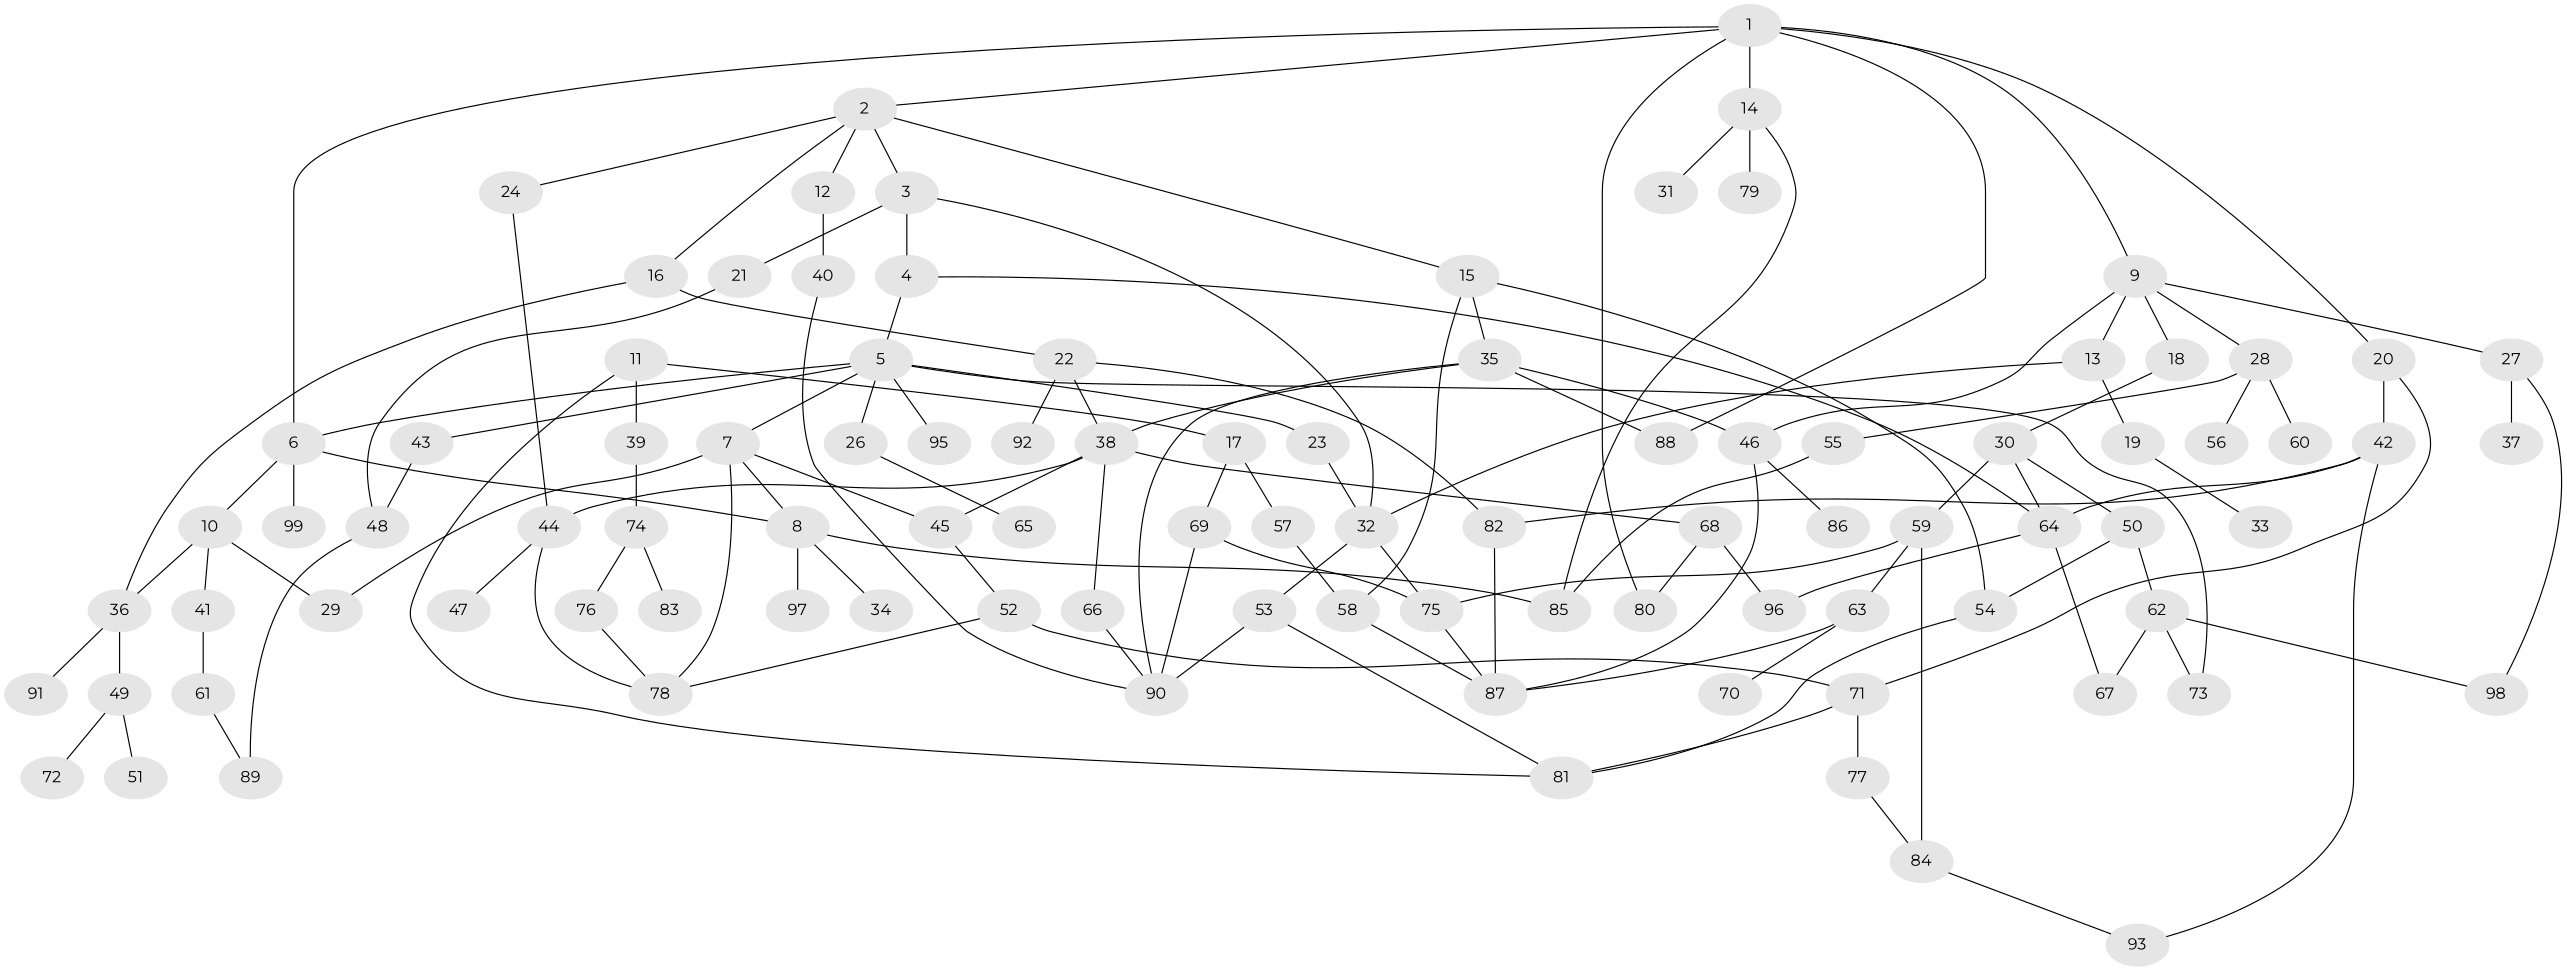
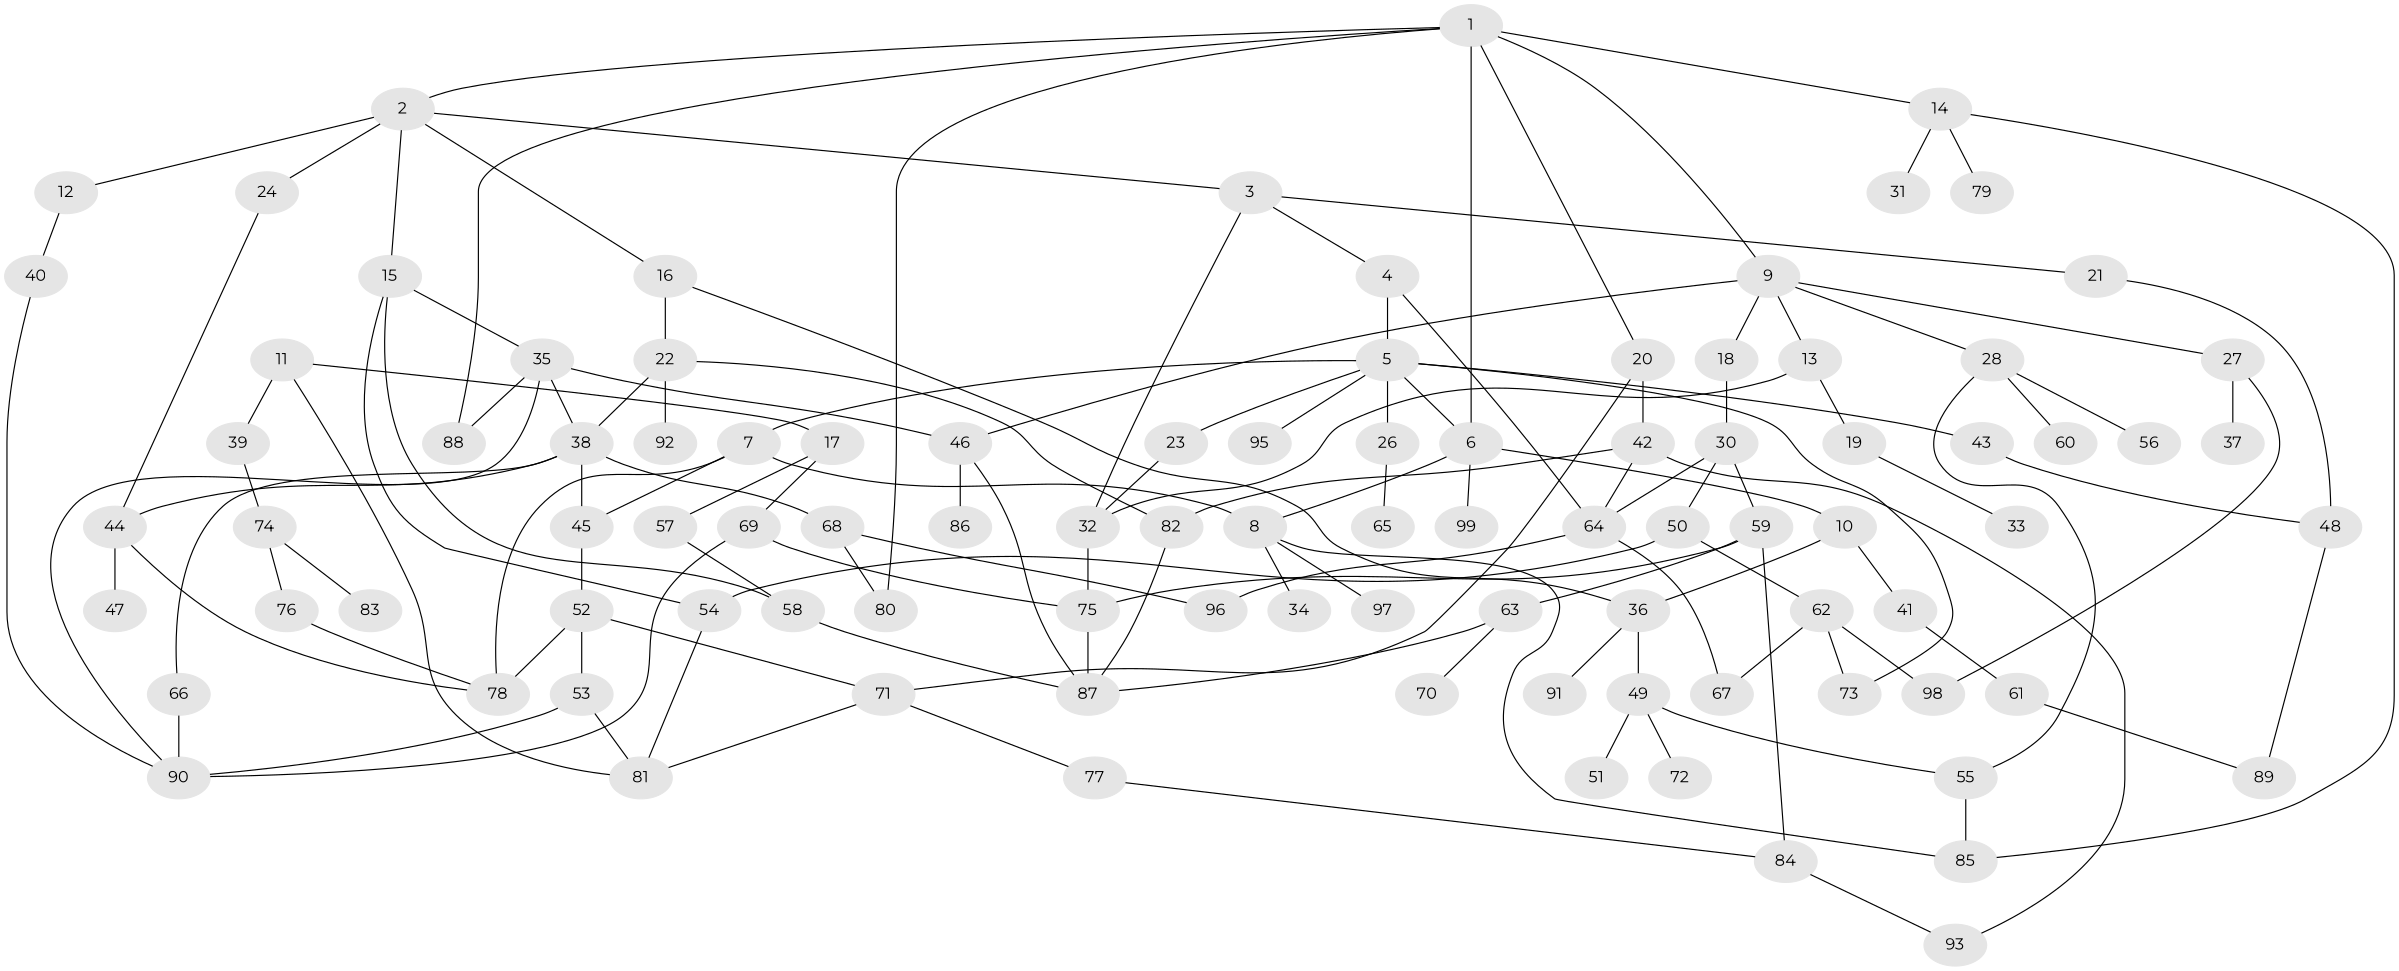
(1323, 563) -> (582, 653)
(331, 611) -> none
none -> (1797, 747)
